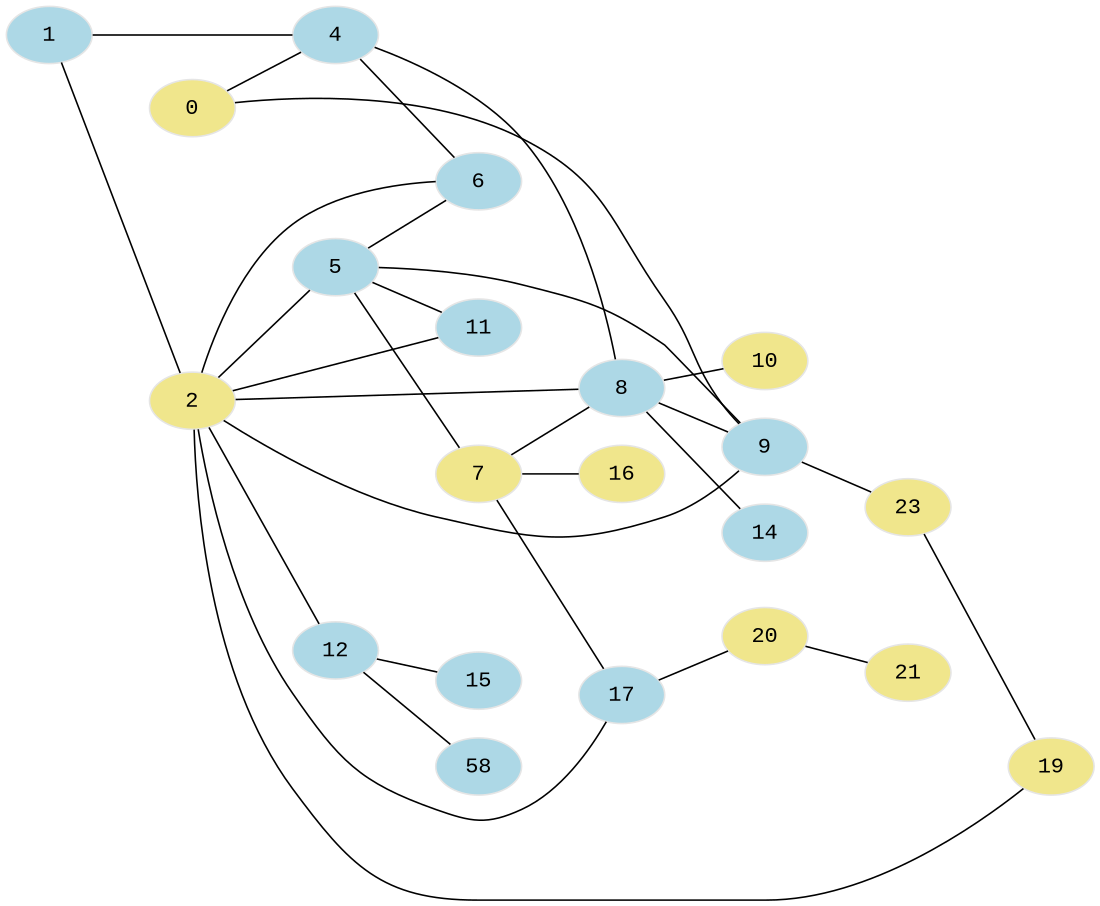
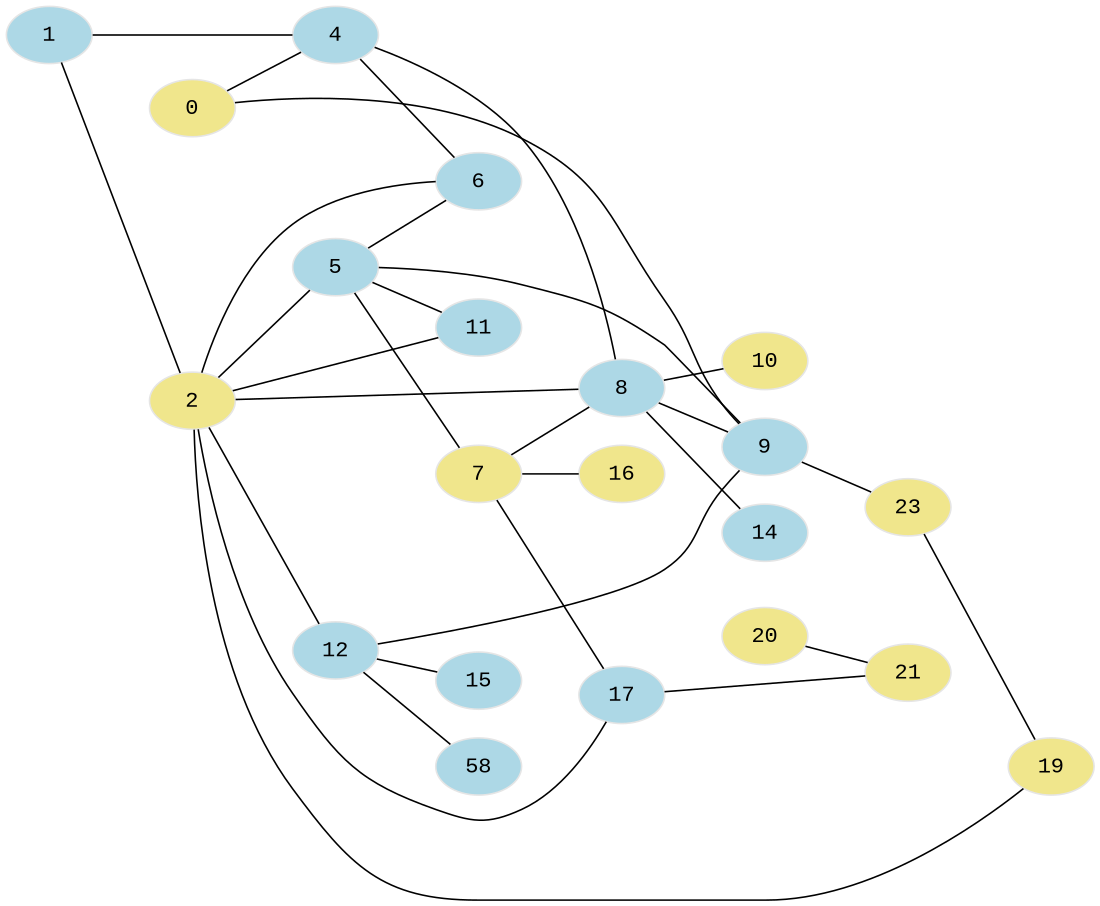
(478, 526) -> (585, 600)
(693, 666) -> (765, 684)
